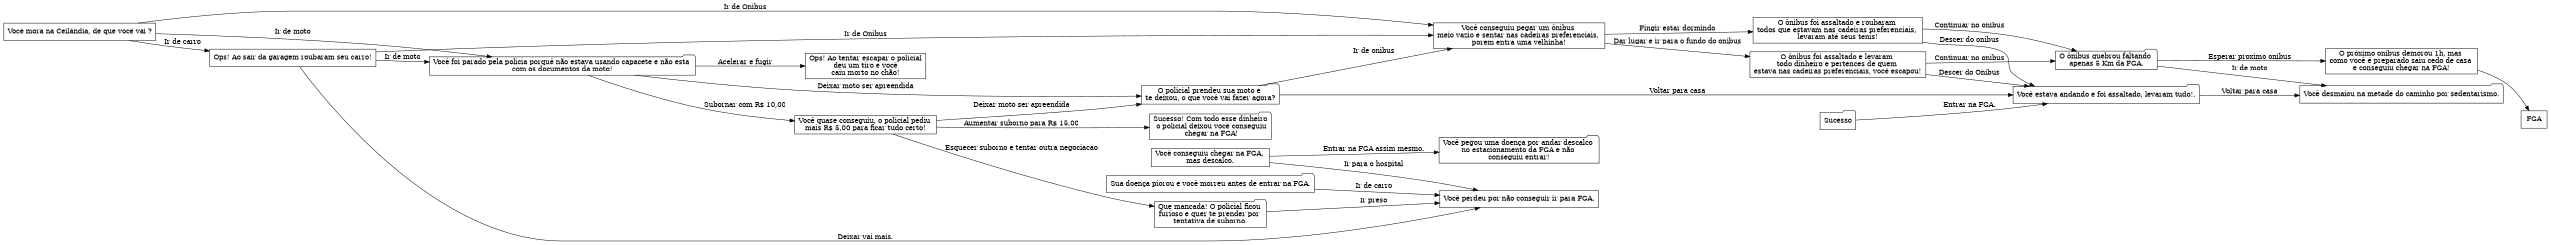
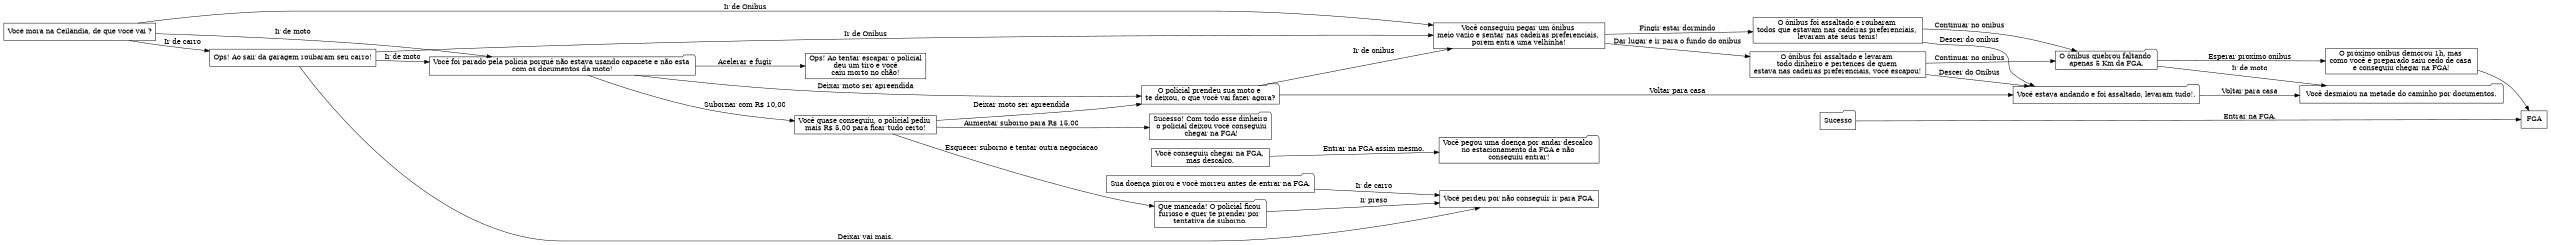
(2402, 94) -> (2402, 94)
(1949, 114) -> (2186, 120)
(1372, 174) -> none
